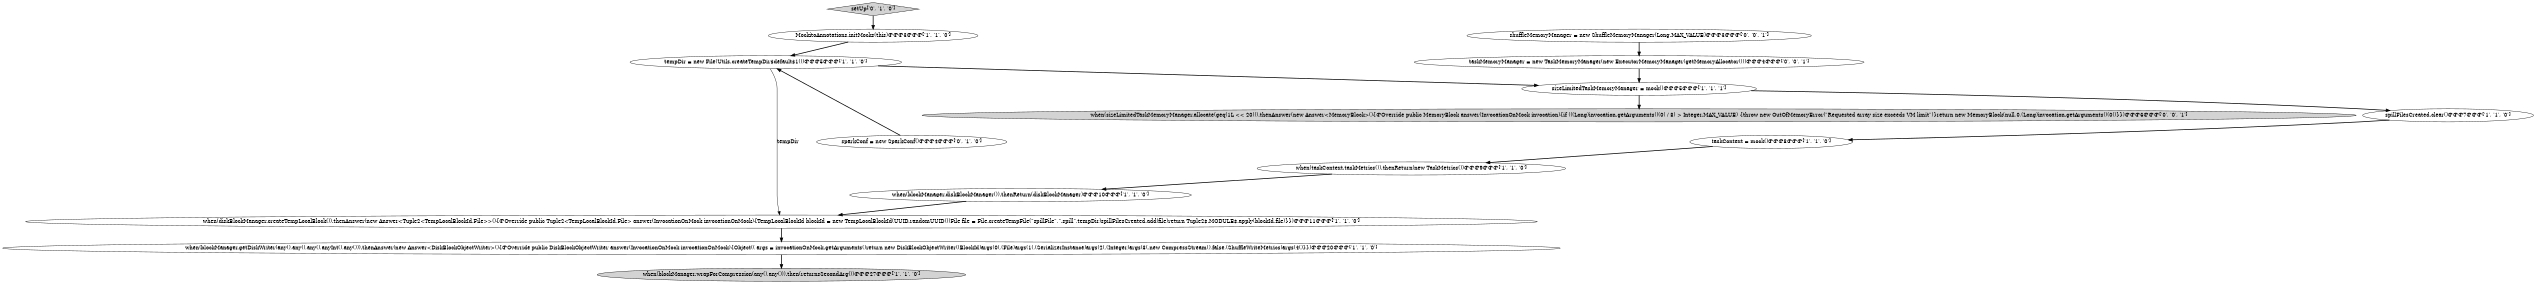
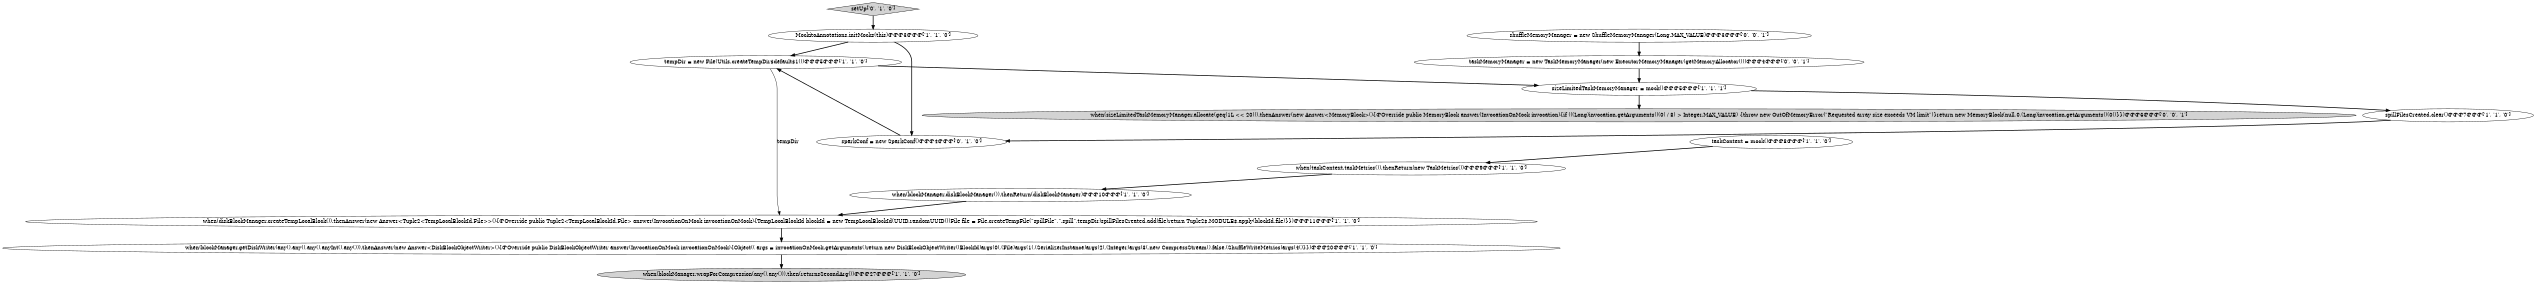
none -> (912, 83)
(2121, 132) -> (1700, 135)
